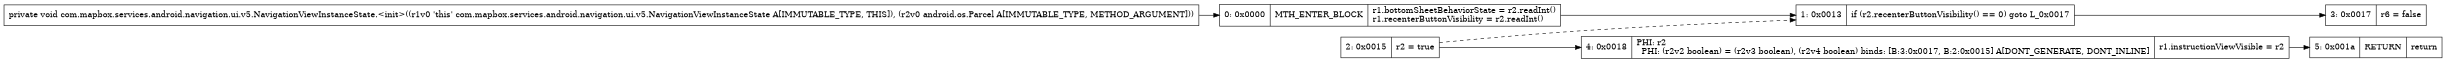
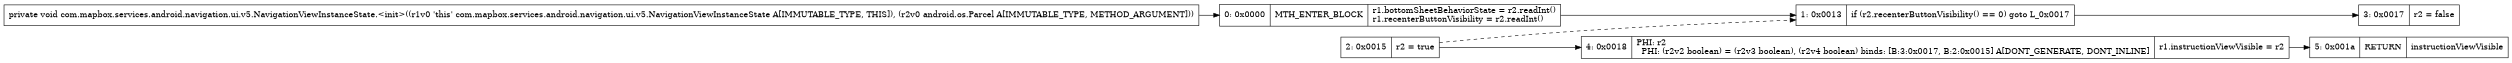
(2401, 15) -> (2434, 15)
(2424, 47) -> (2457, 47)
